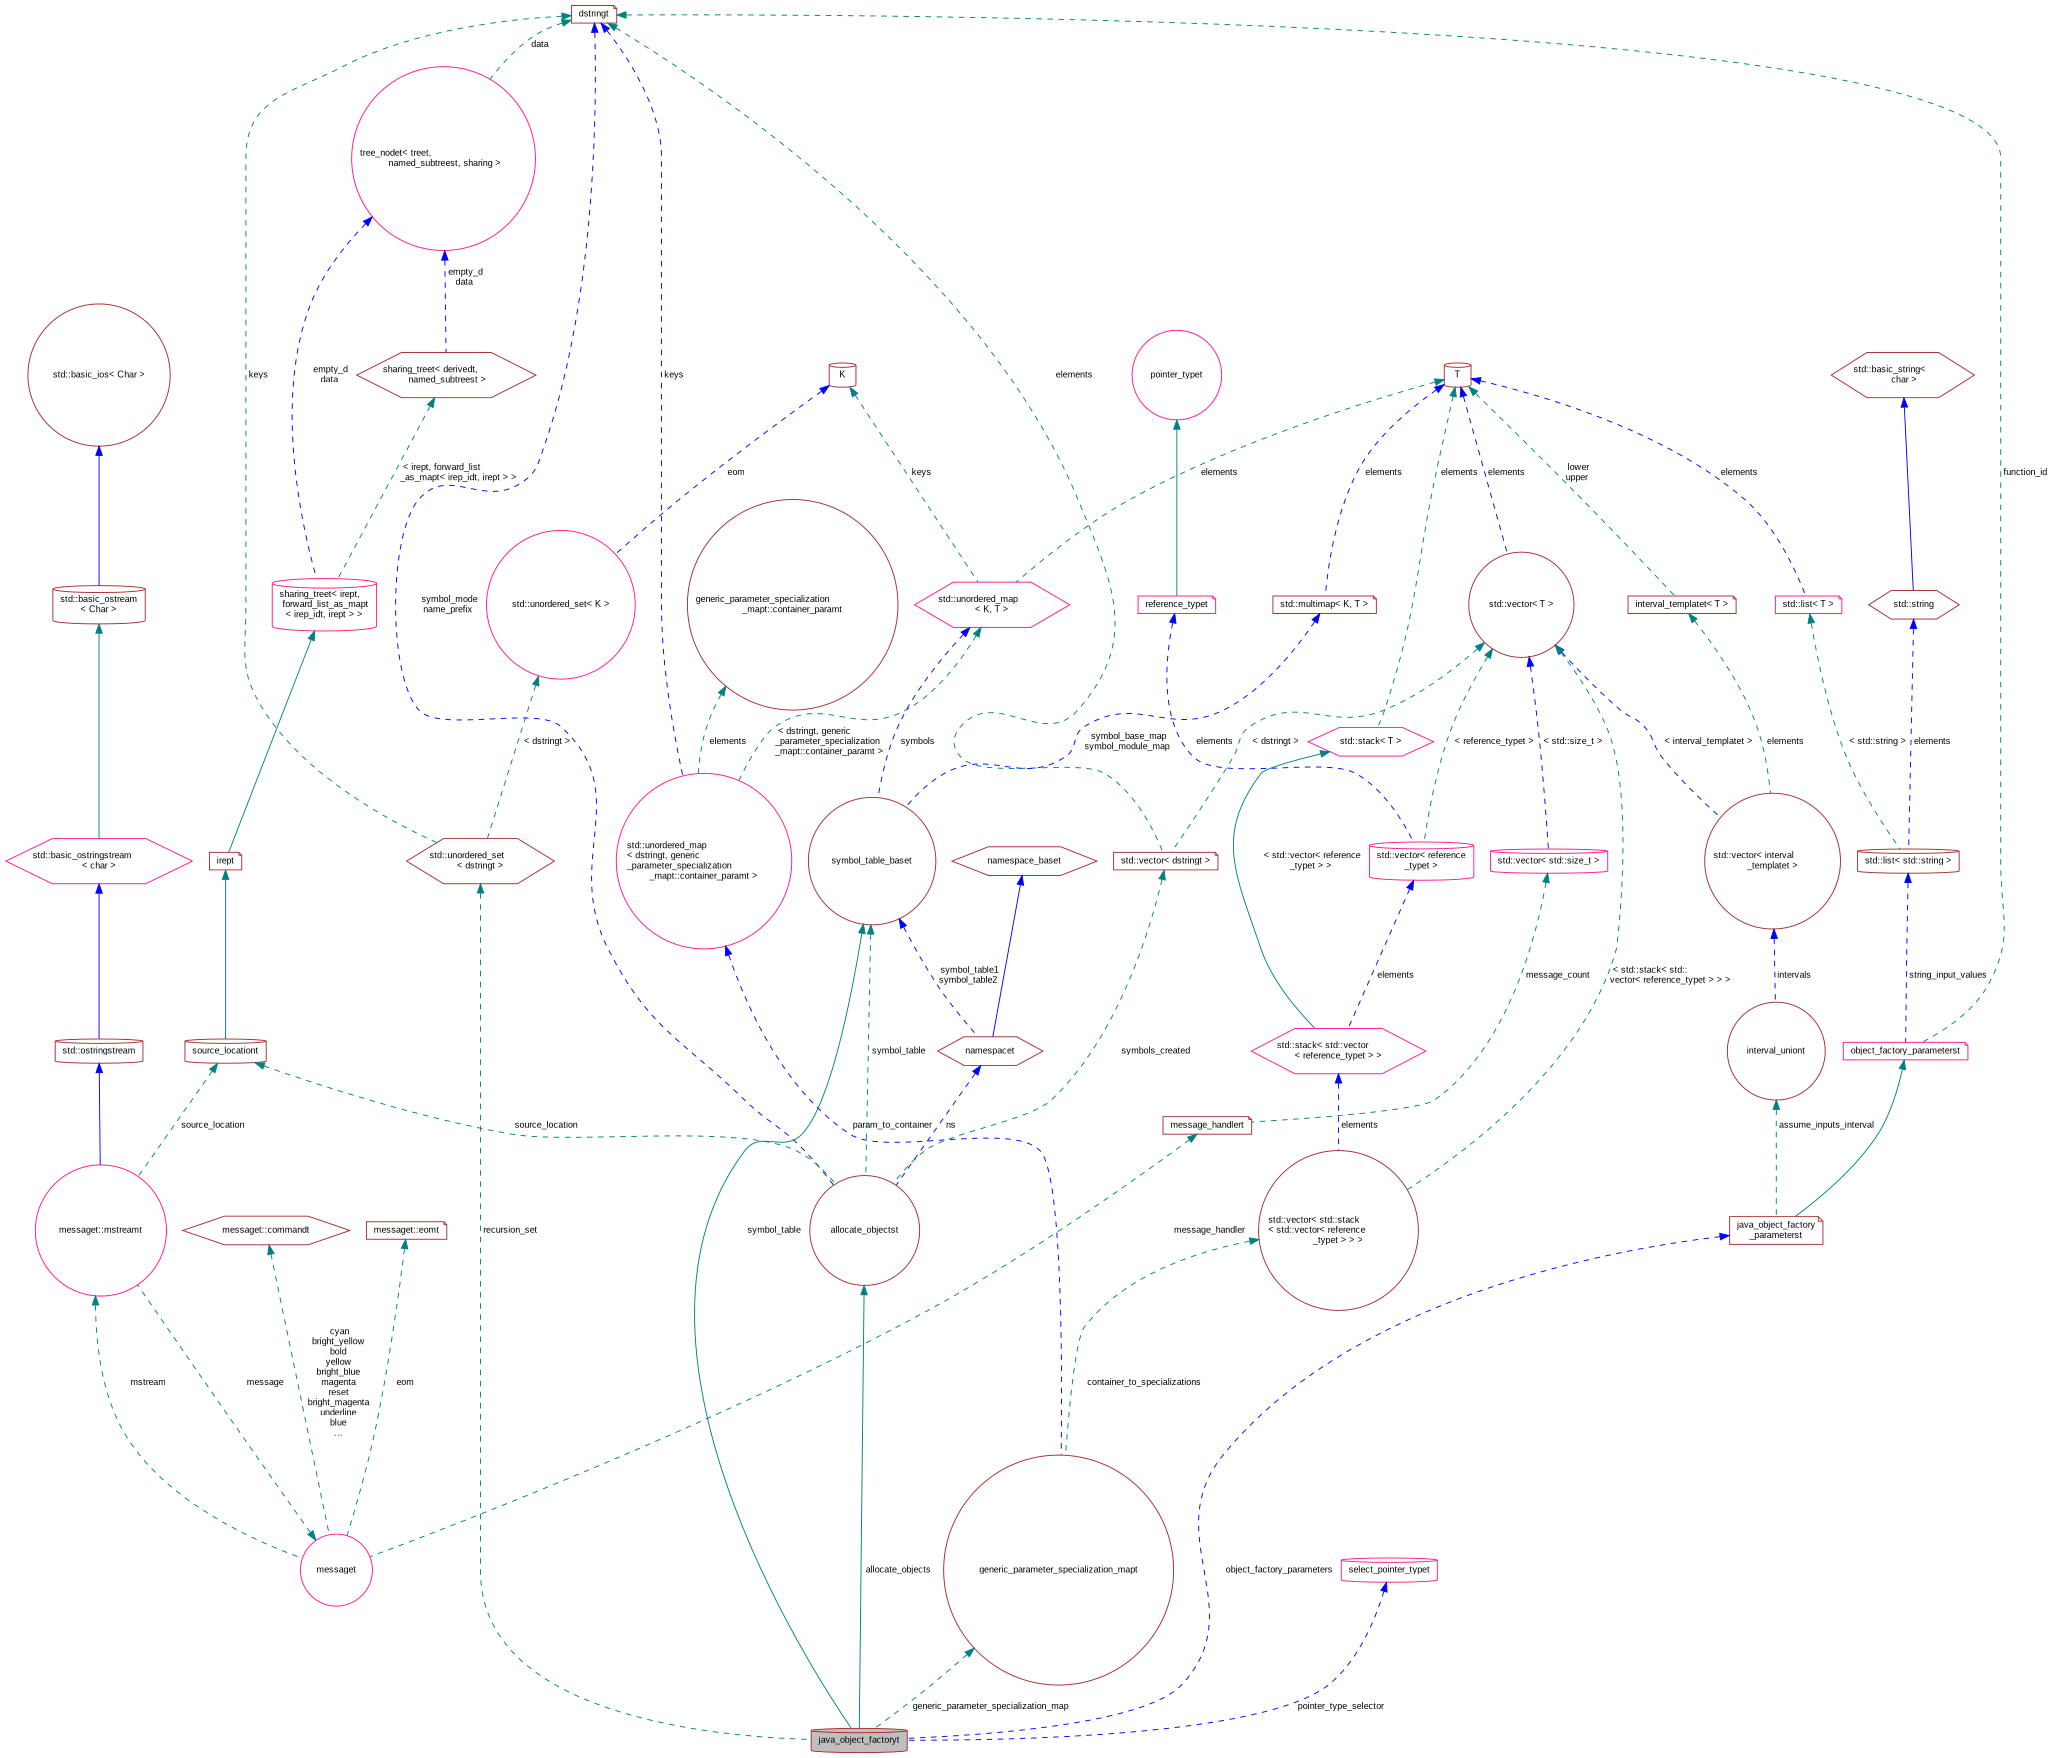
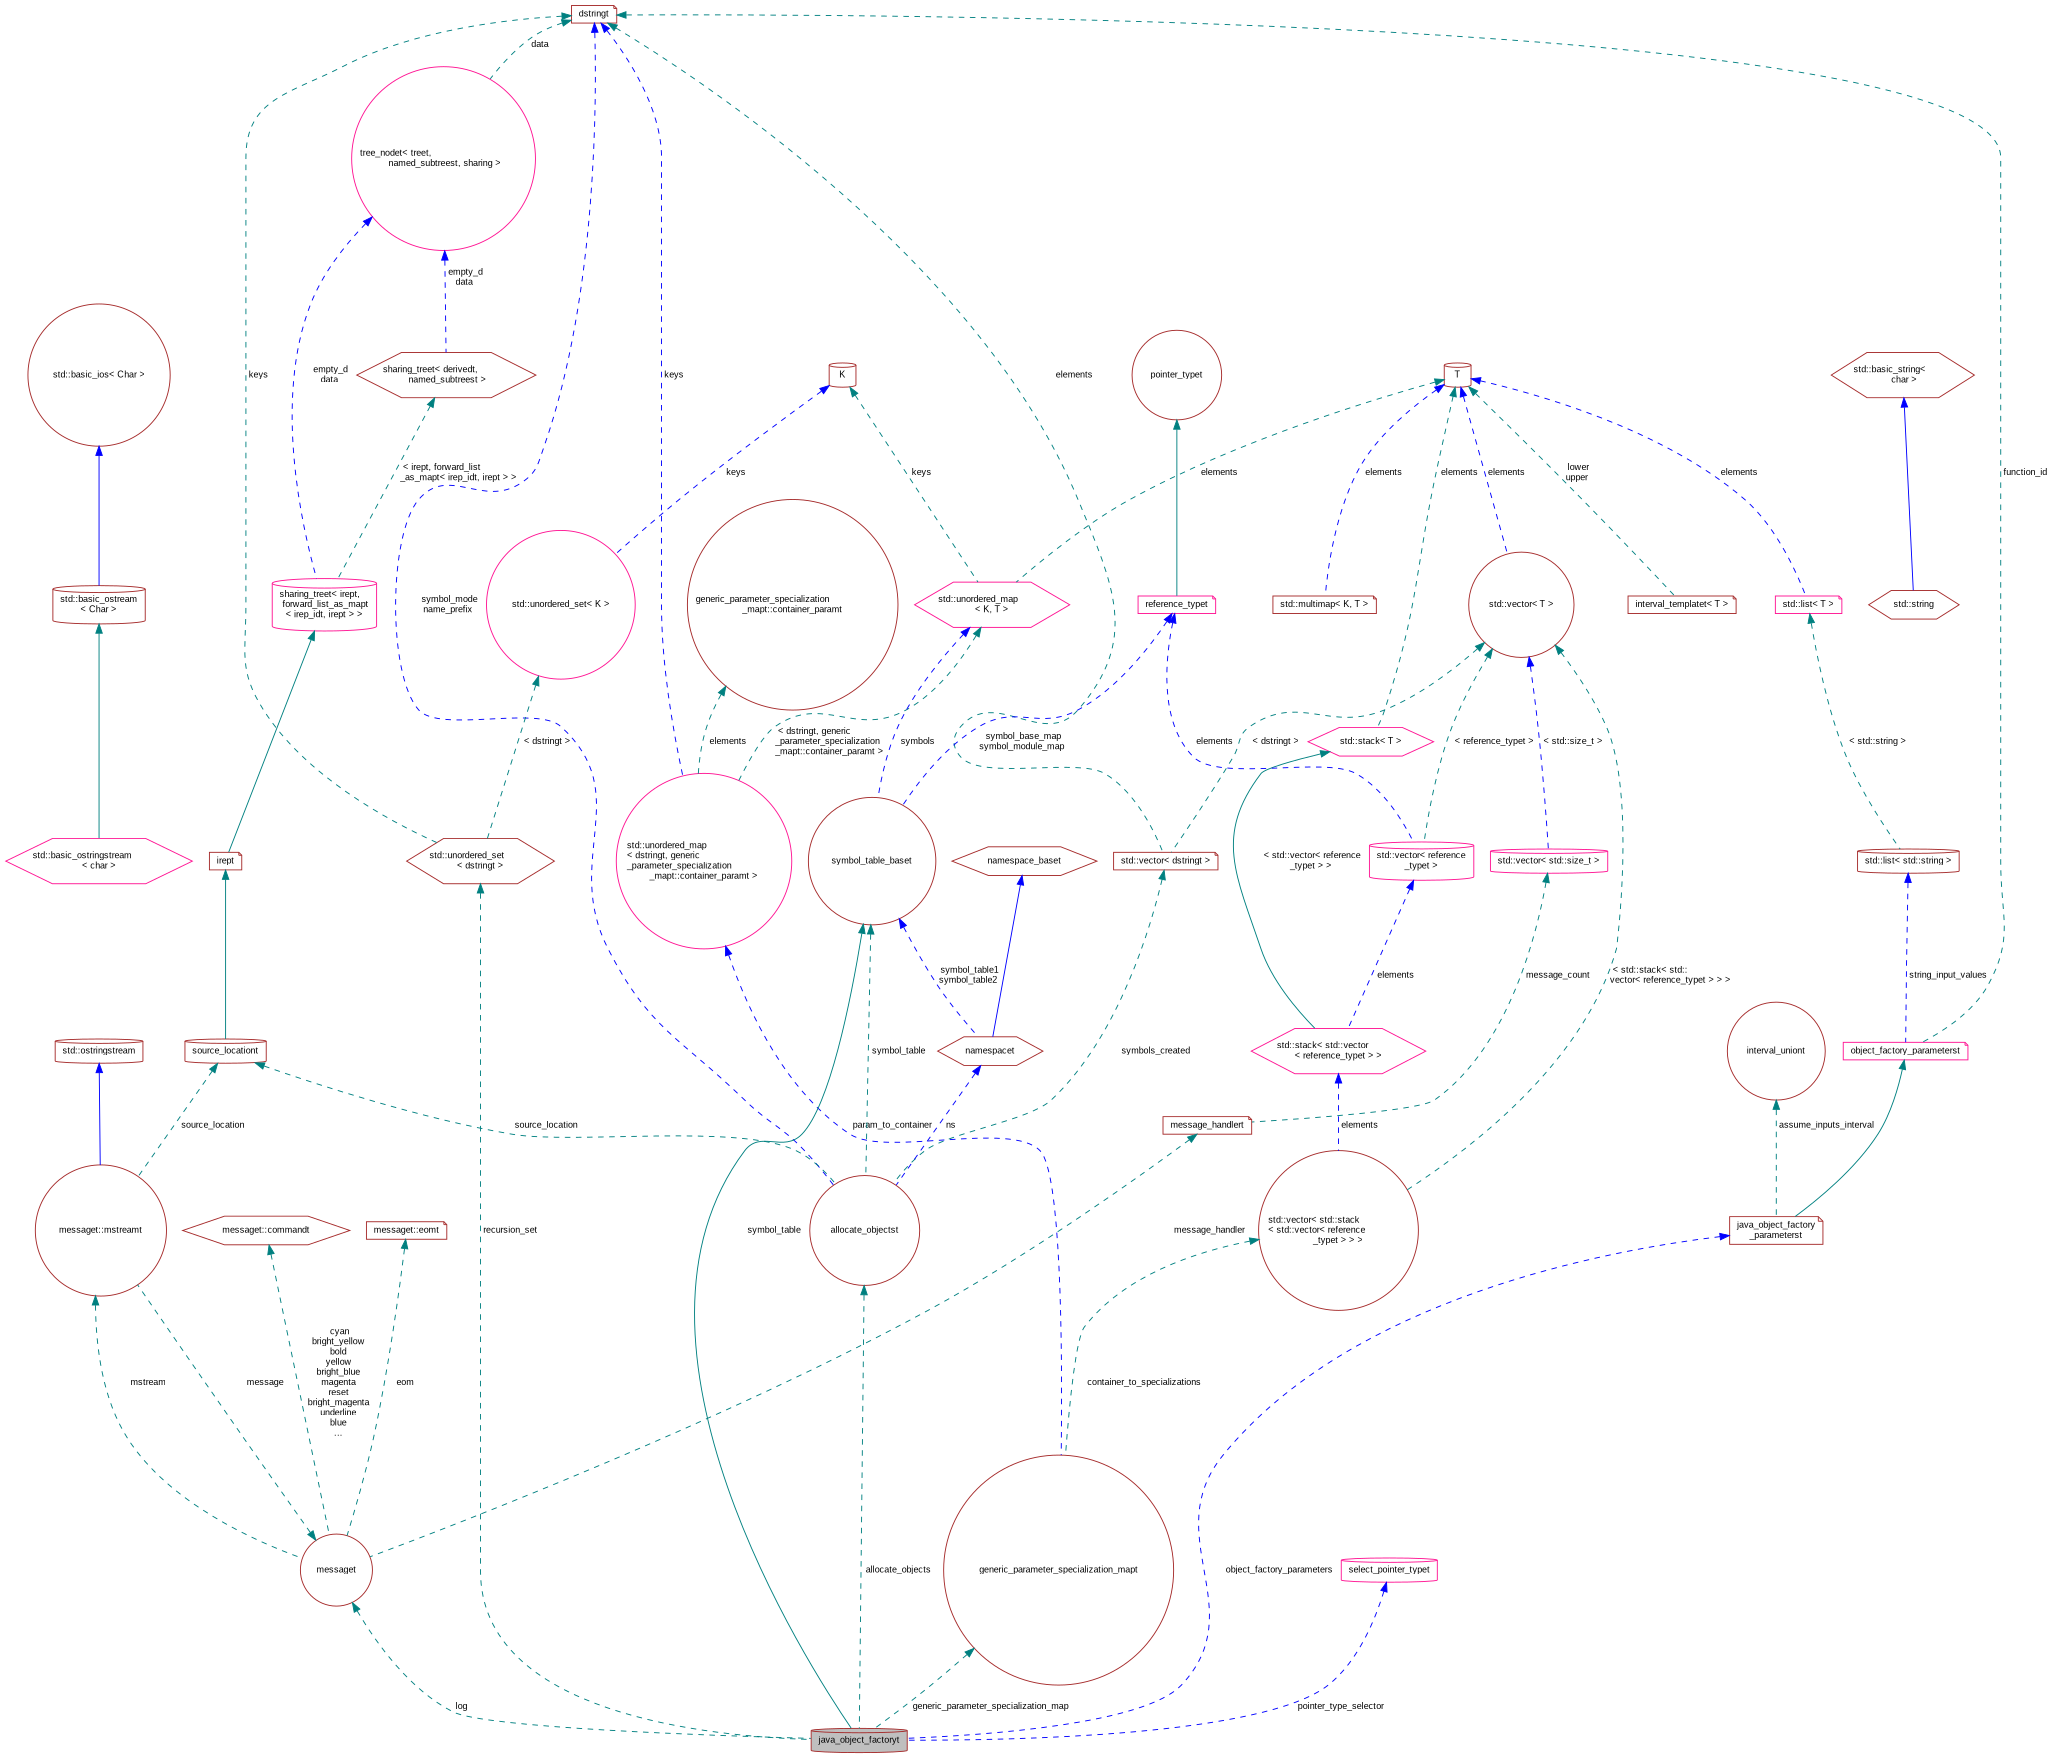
(1177, 375) -> (1177, 375)
(735, 473) -> (735, 473)
(1111, 716) -> (994, 720)
(1911, 739) -> none
(1773, 861) -> none
(99, 966) -> none
(101, 1230) -> (101, 1230)
(862, 1512) -> (862, 1512)
(336, 1570) -> (336, 1570)
none -> (561, 1727)
